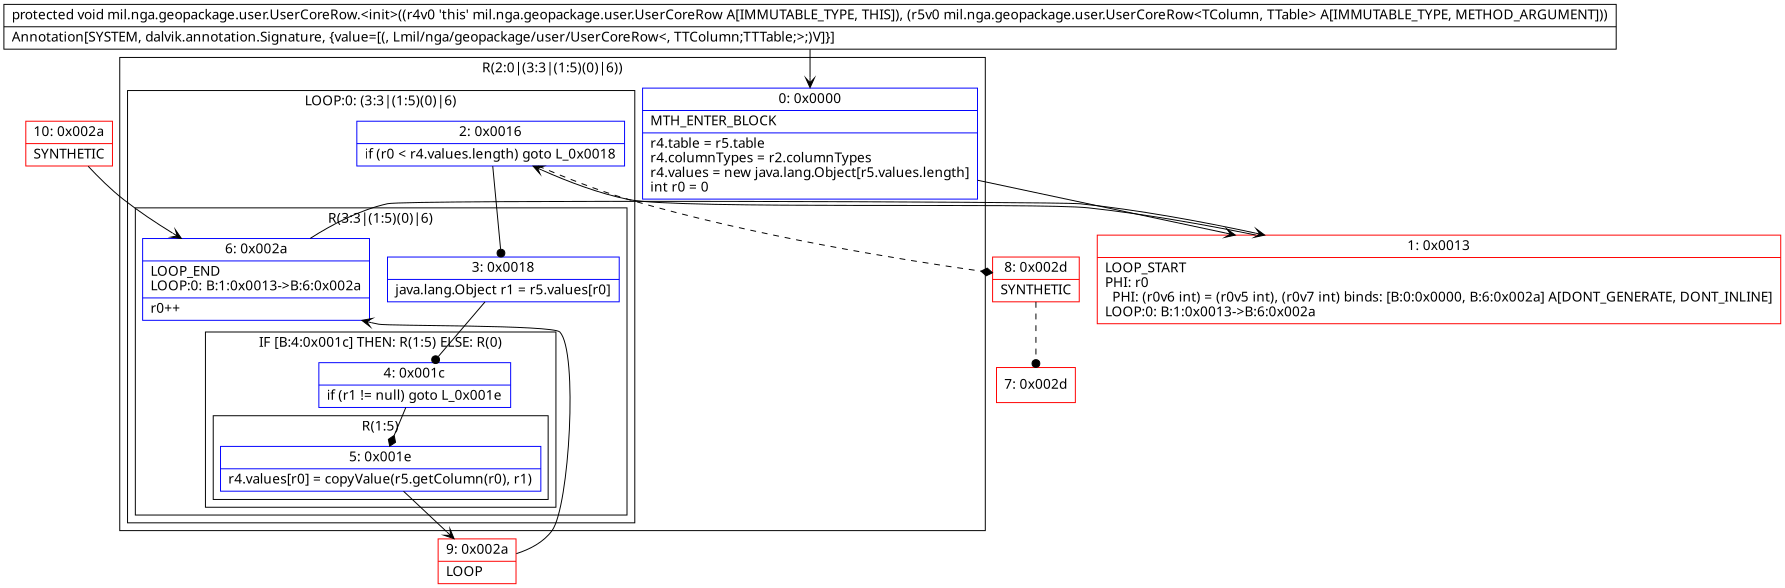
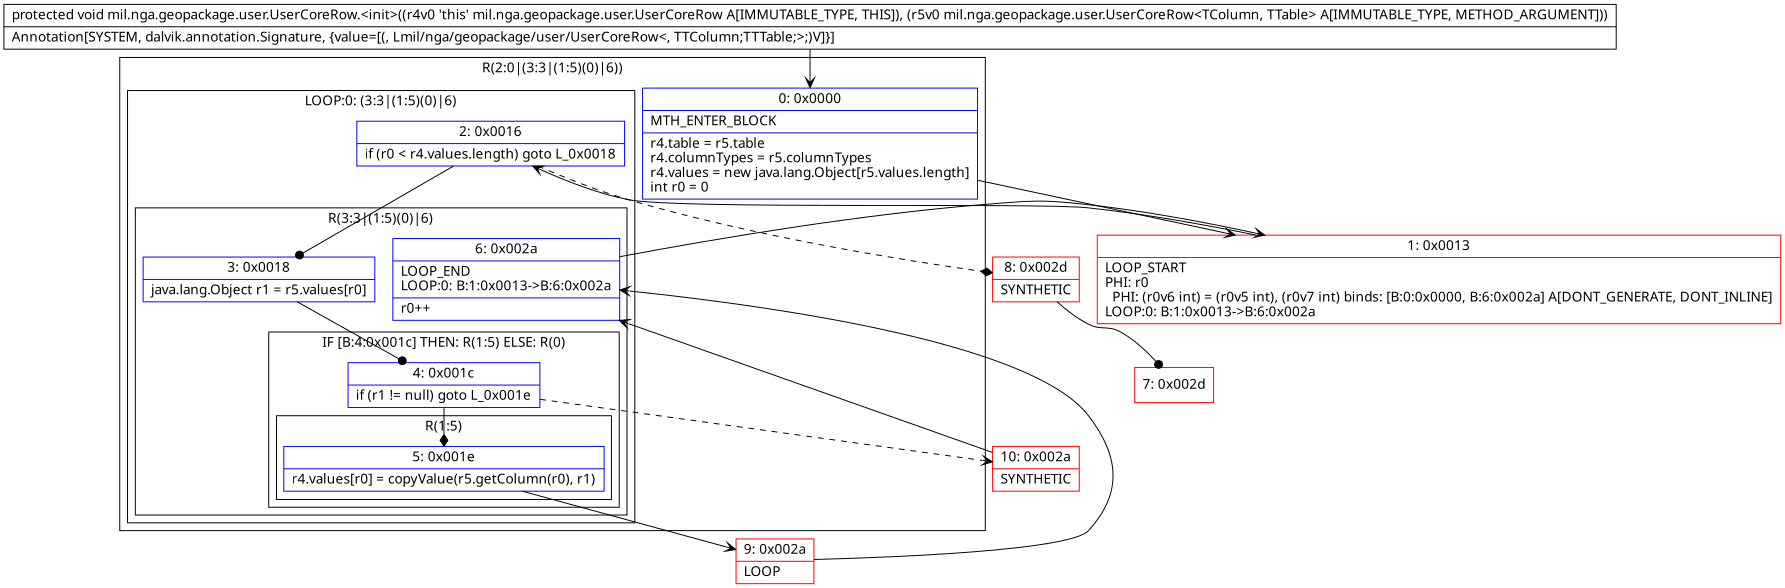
(761, 158) -> (761, 158)
(1036, 331) -> (1108, 328)
none -> (761, 430)
